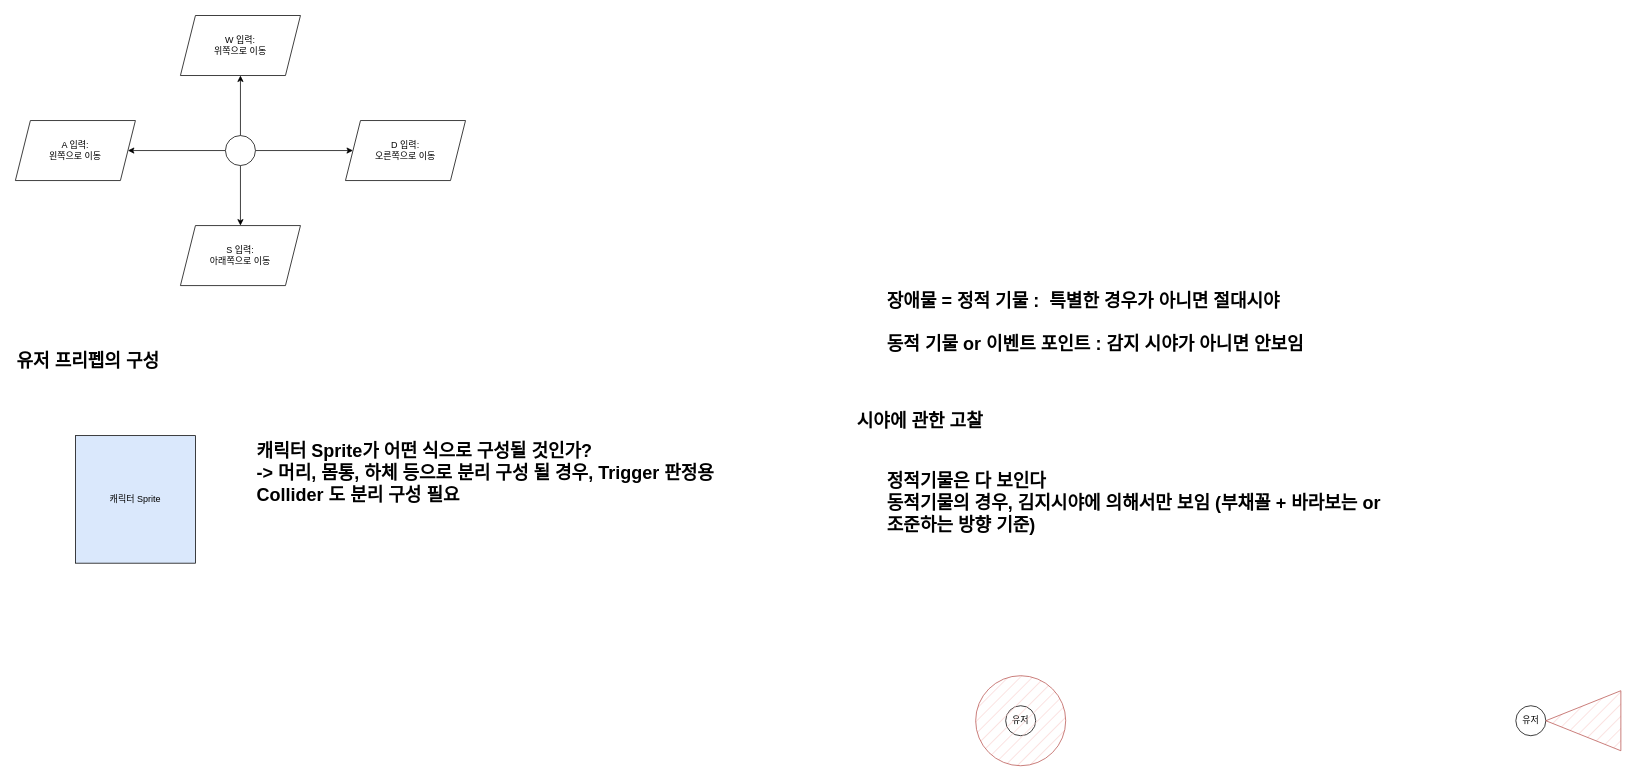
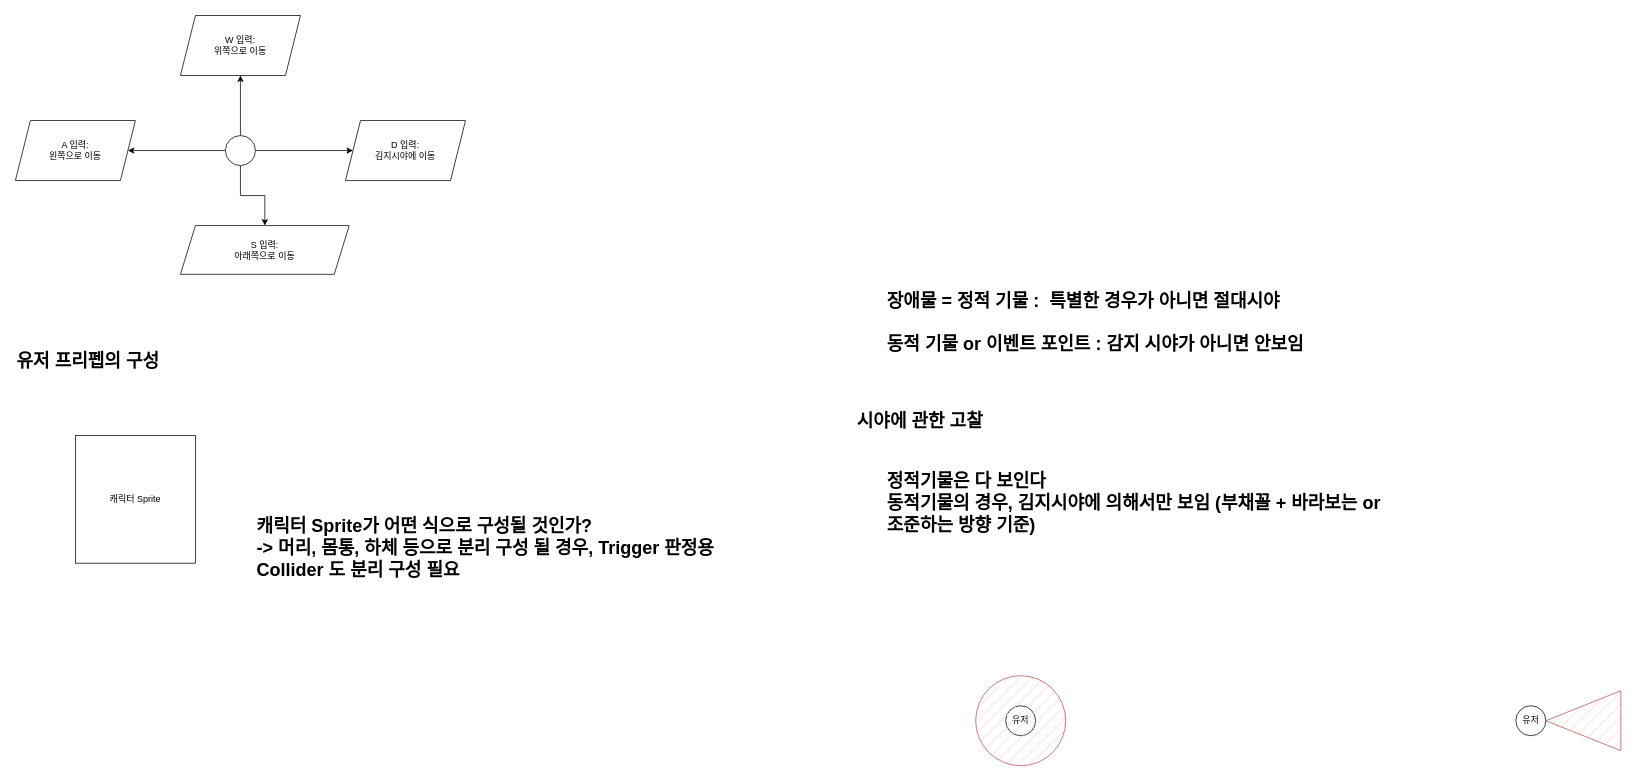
(405, 150) -> (405, 150)
(240, 255) -> (265, 250)
(510, 480) -> (510, 555)
(135, 499) -> (135, 499)
